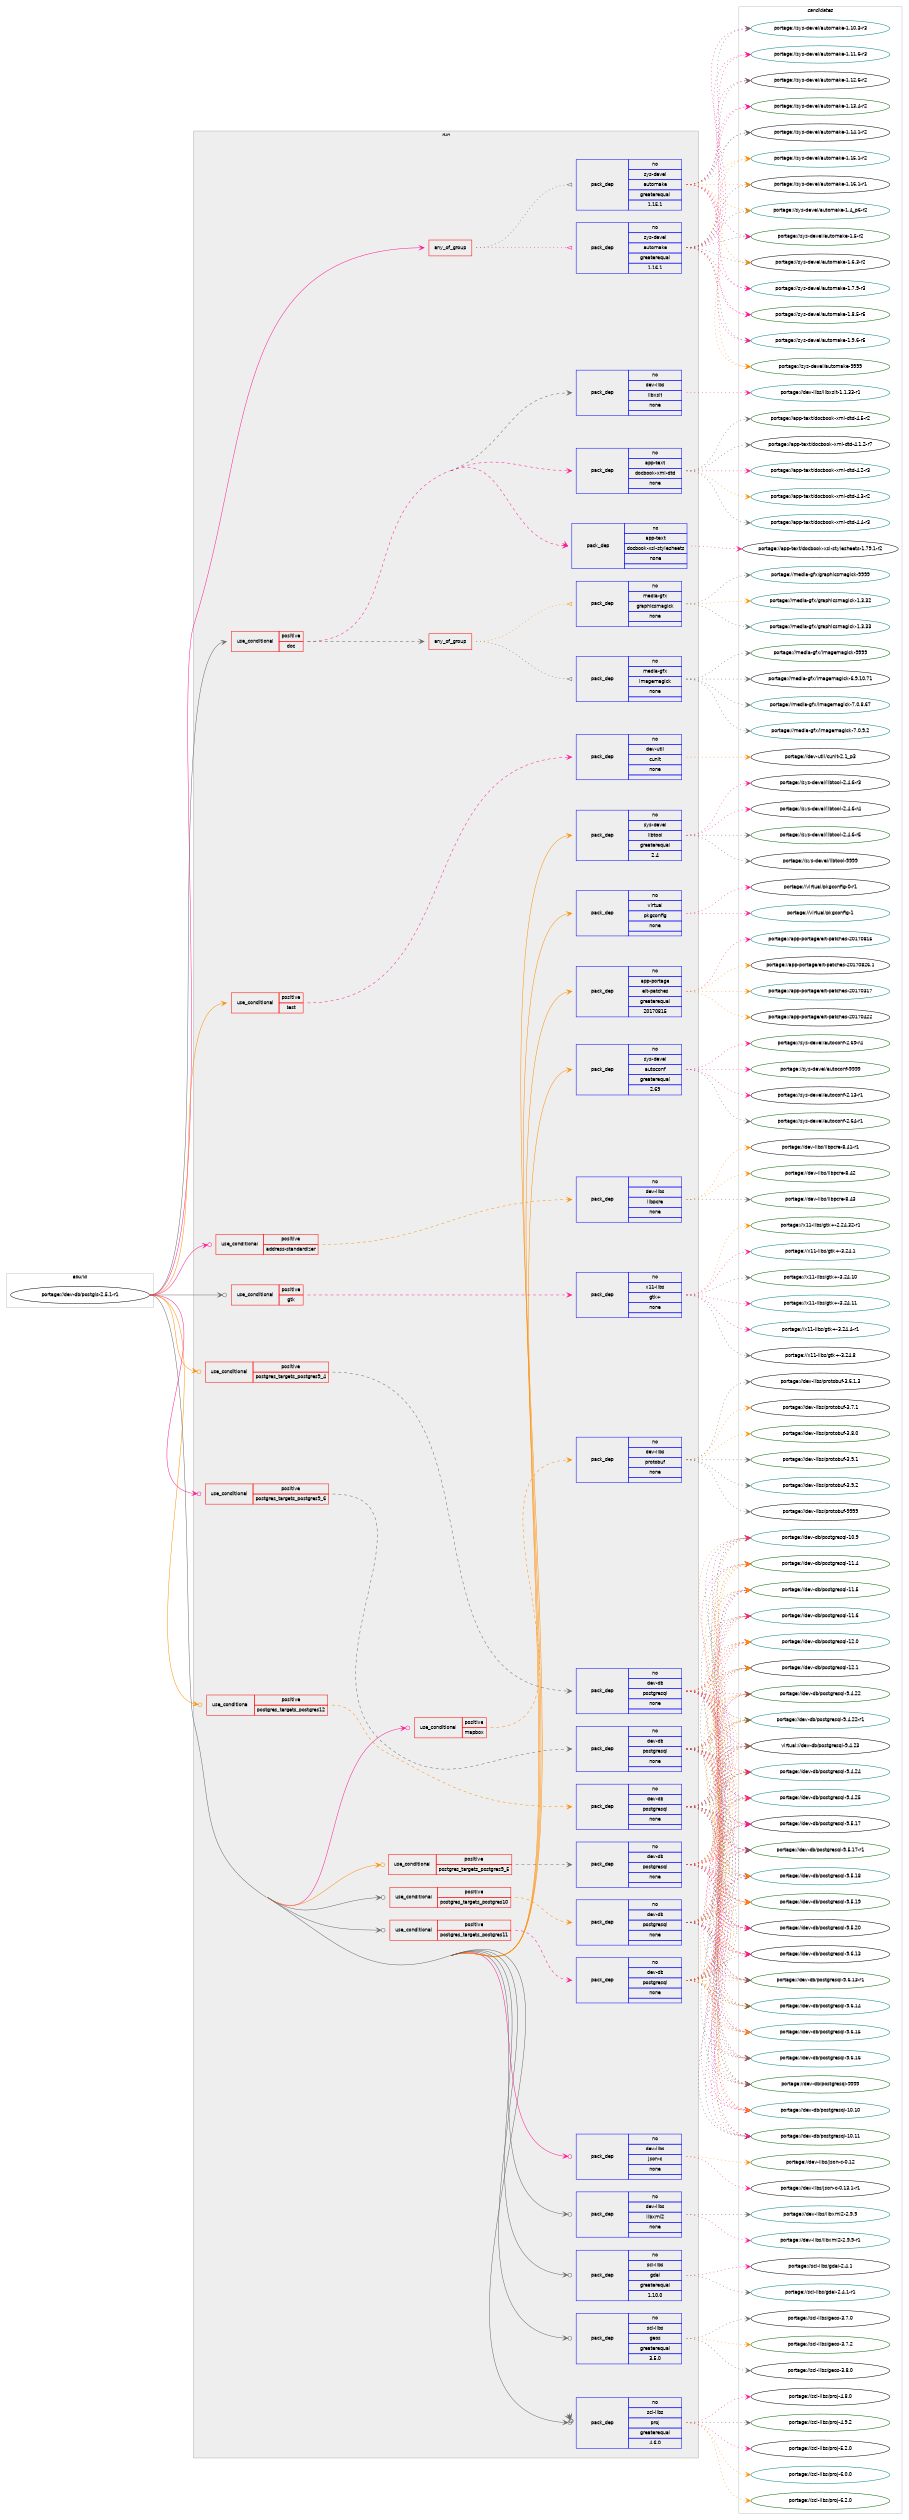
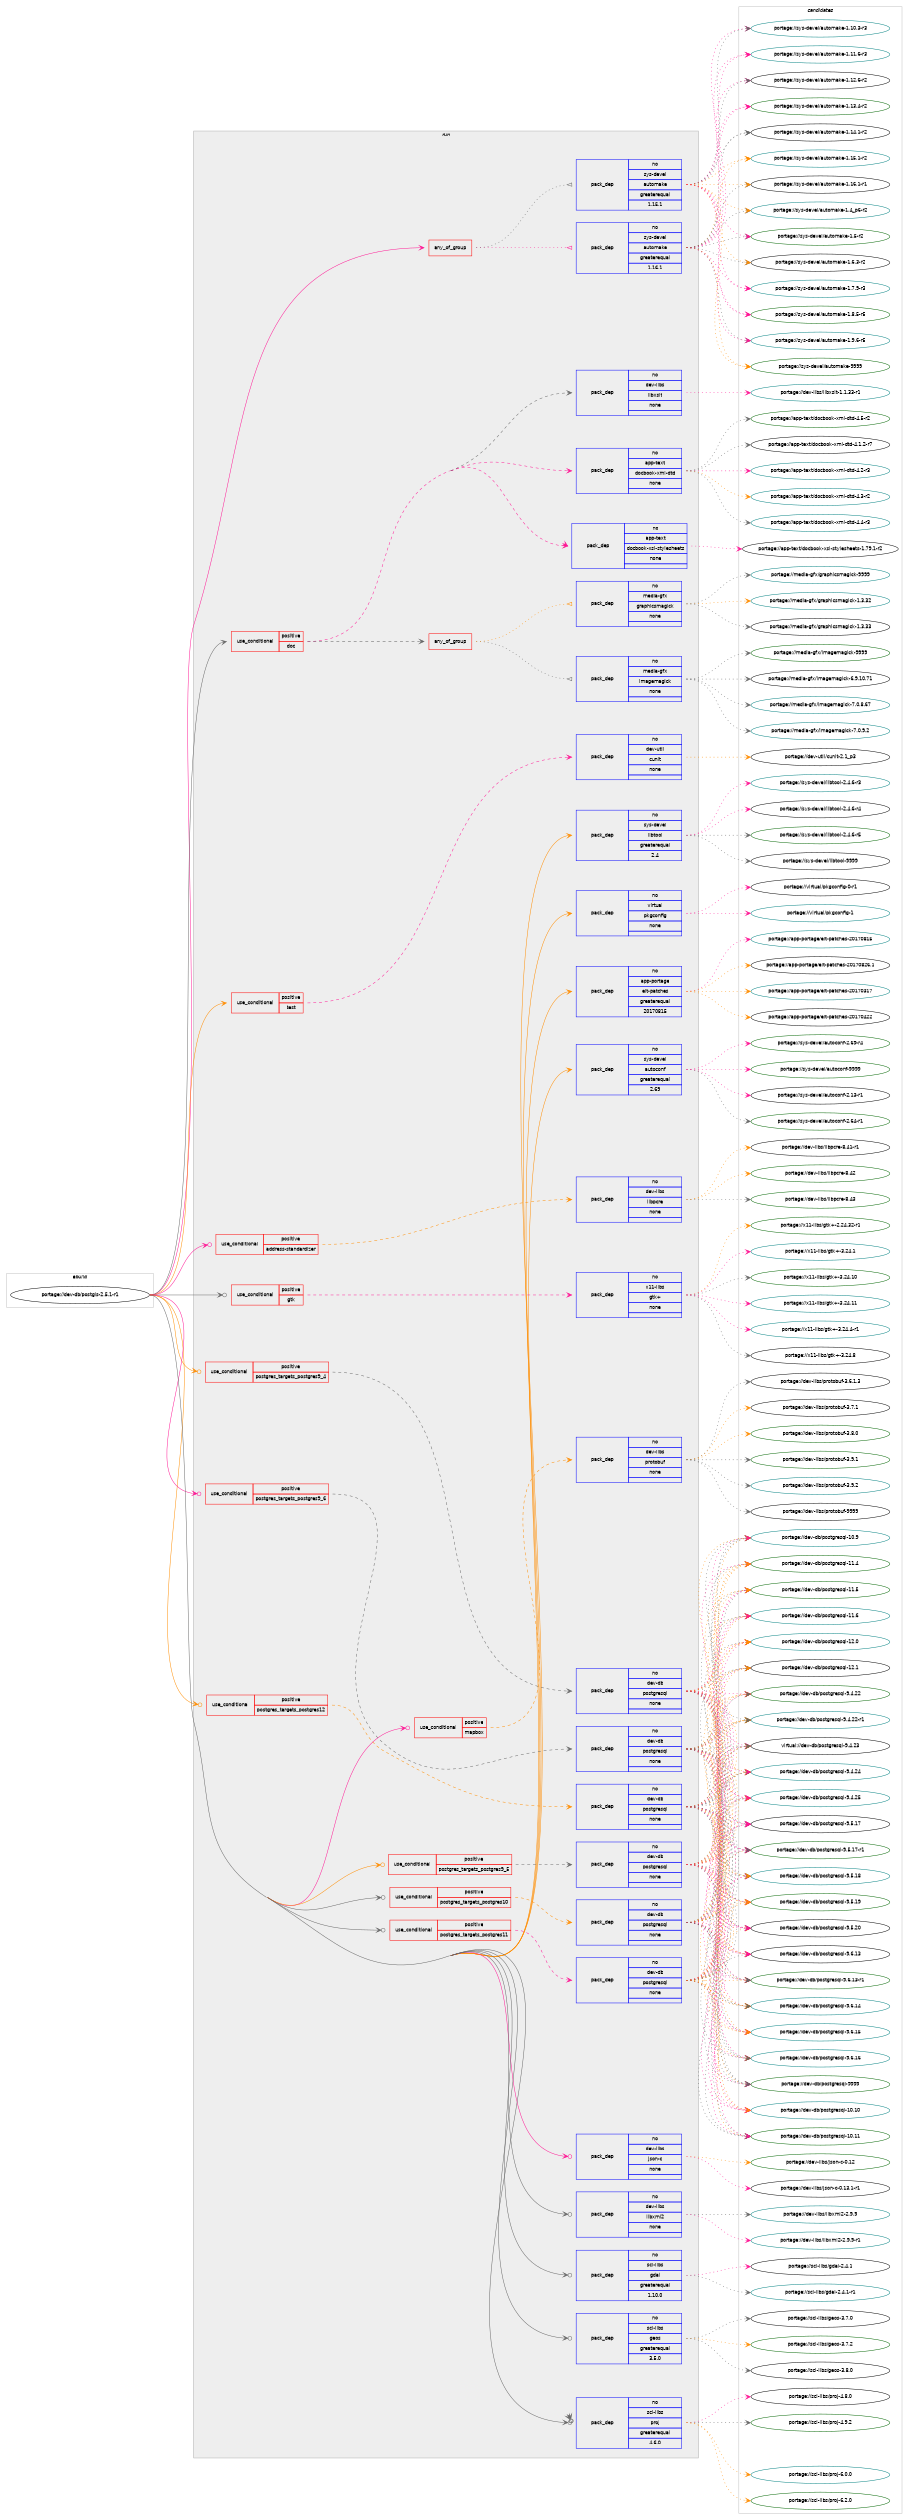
(820, 627) -> (820, 627)
(820, 783) -> (820, 783)
(820, 2449) -> none
